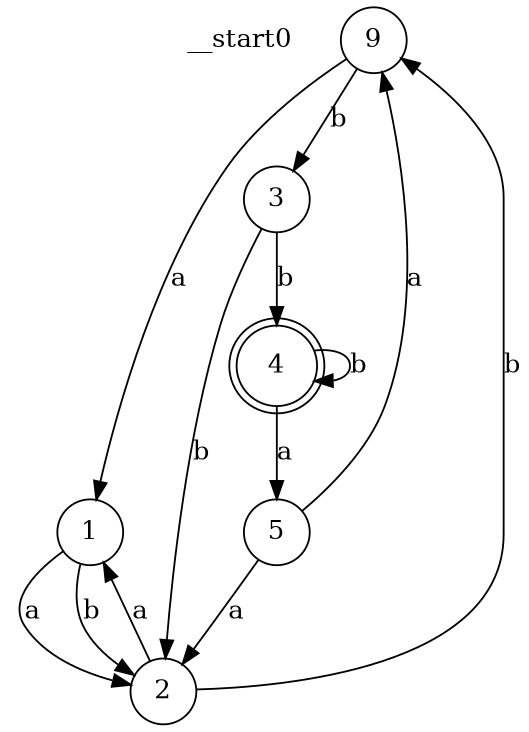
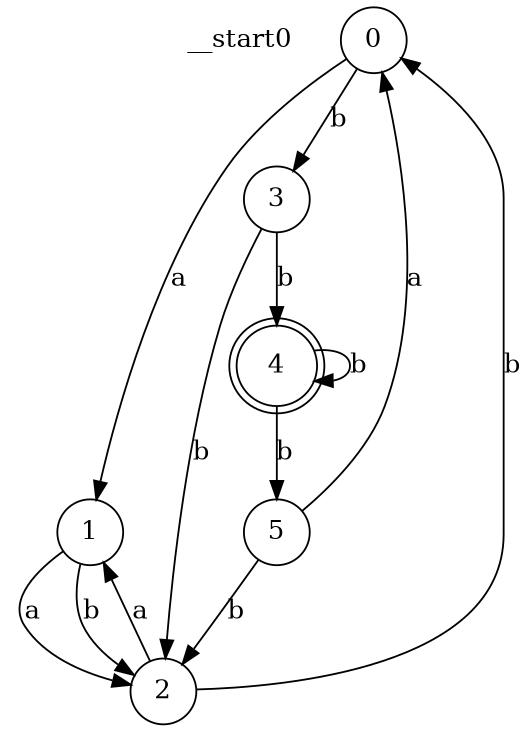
(374, 40) -> (374, 40)
(285, 453) -> (285, 453)
(237, 612) -> (237, 612)
